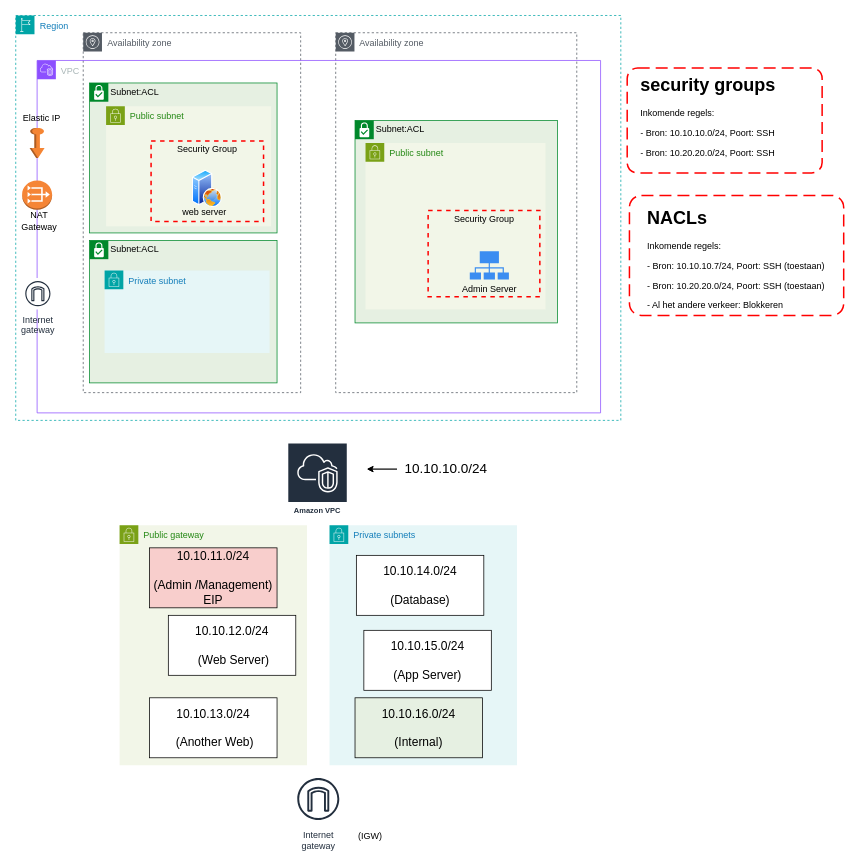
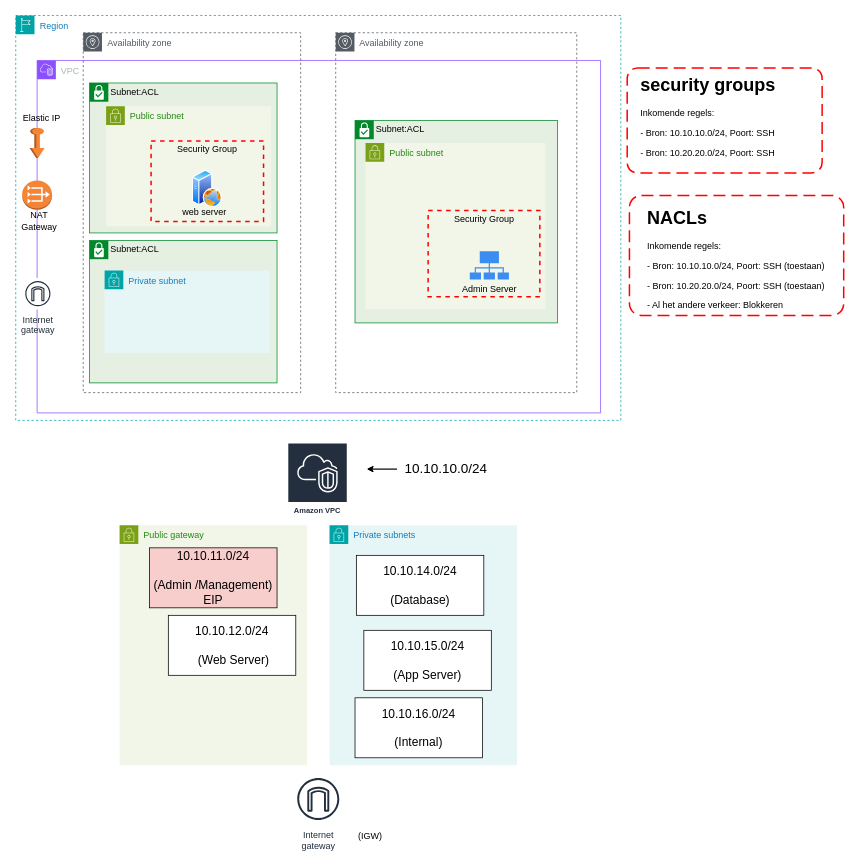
(739, 233) -> (739, 233)
(213, 728) -> none
(419, 728) -> (419, 728)
